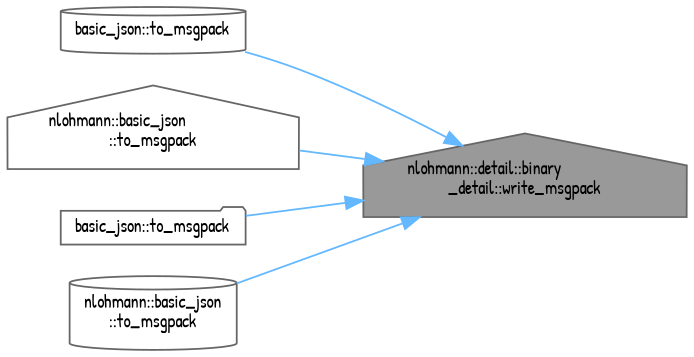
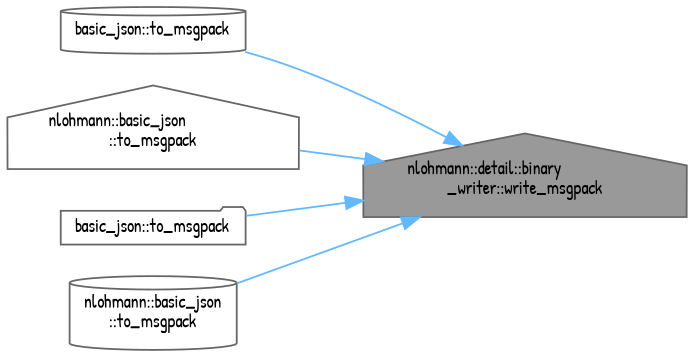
(525, 180) -> (525, 180)
